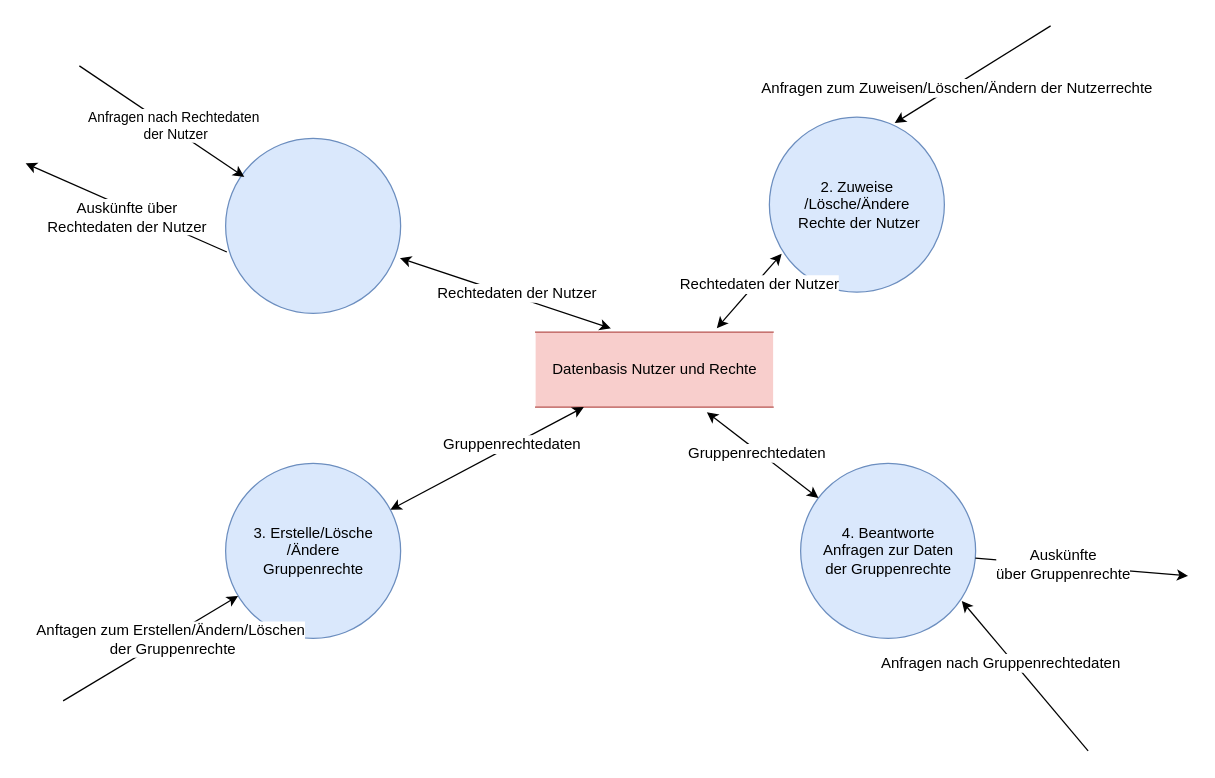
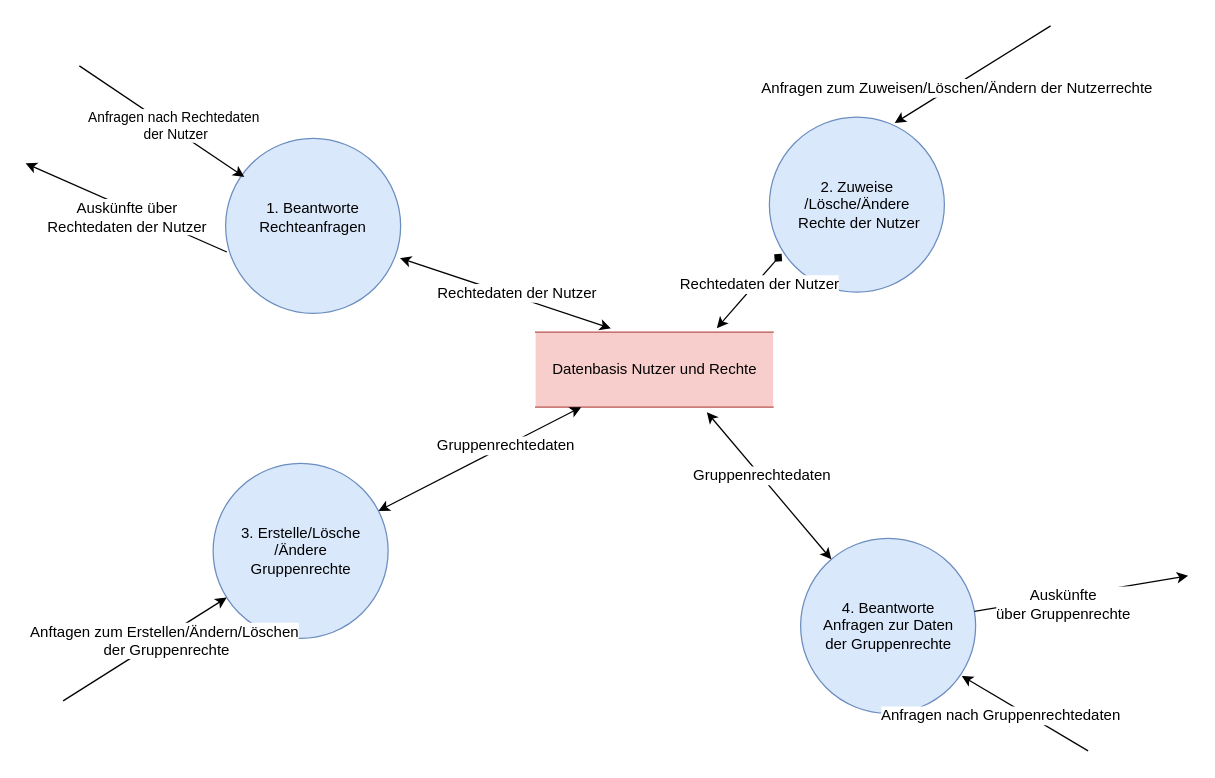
none -> (313, 217)
(776, 260) -> (775, 262)
(313, 551) -> (301, 551)
(888, 551) -> (888, 626)
